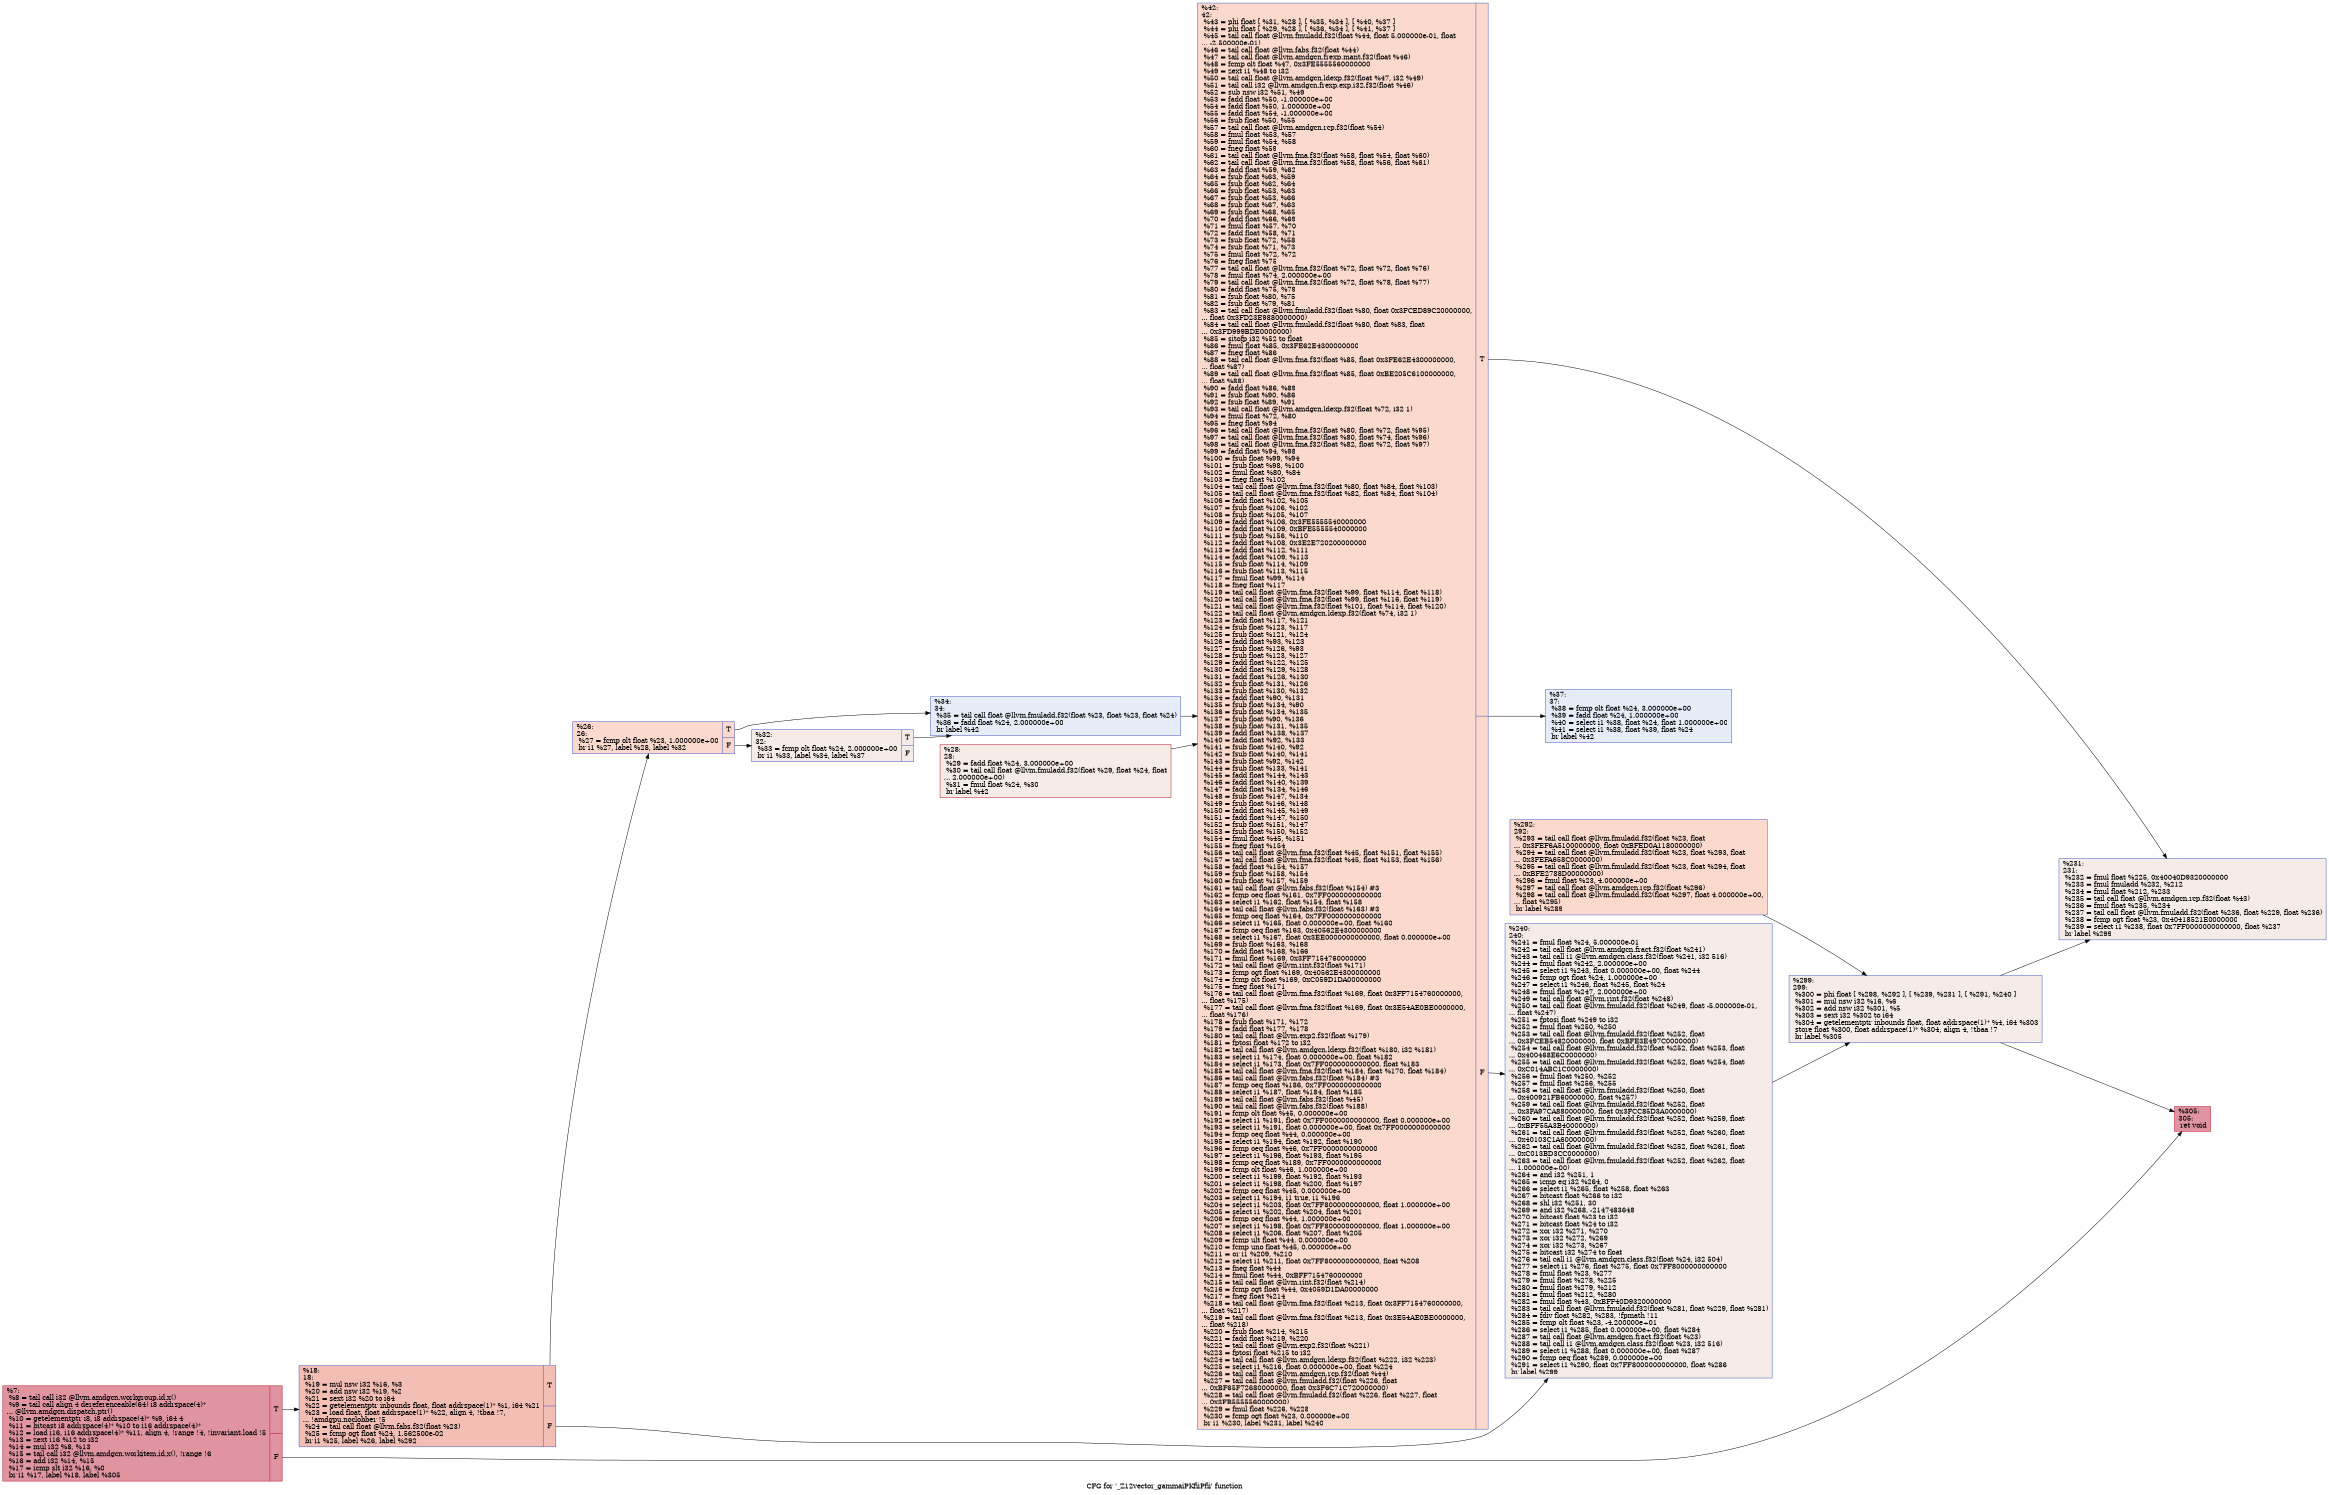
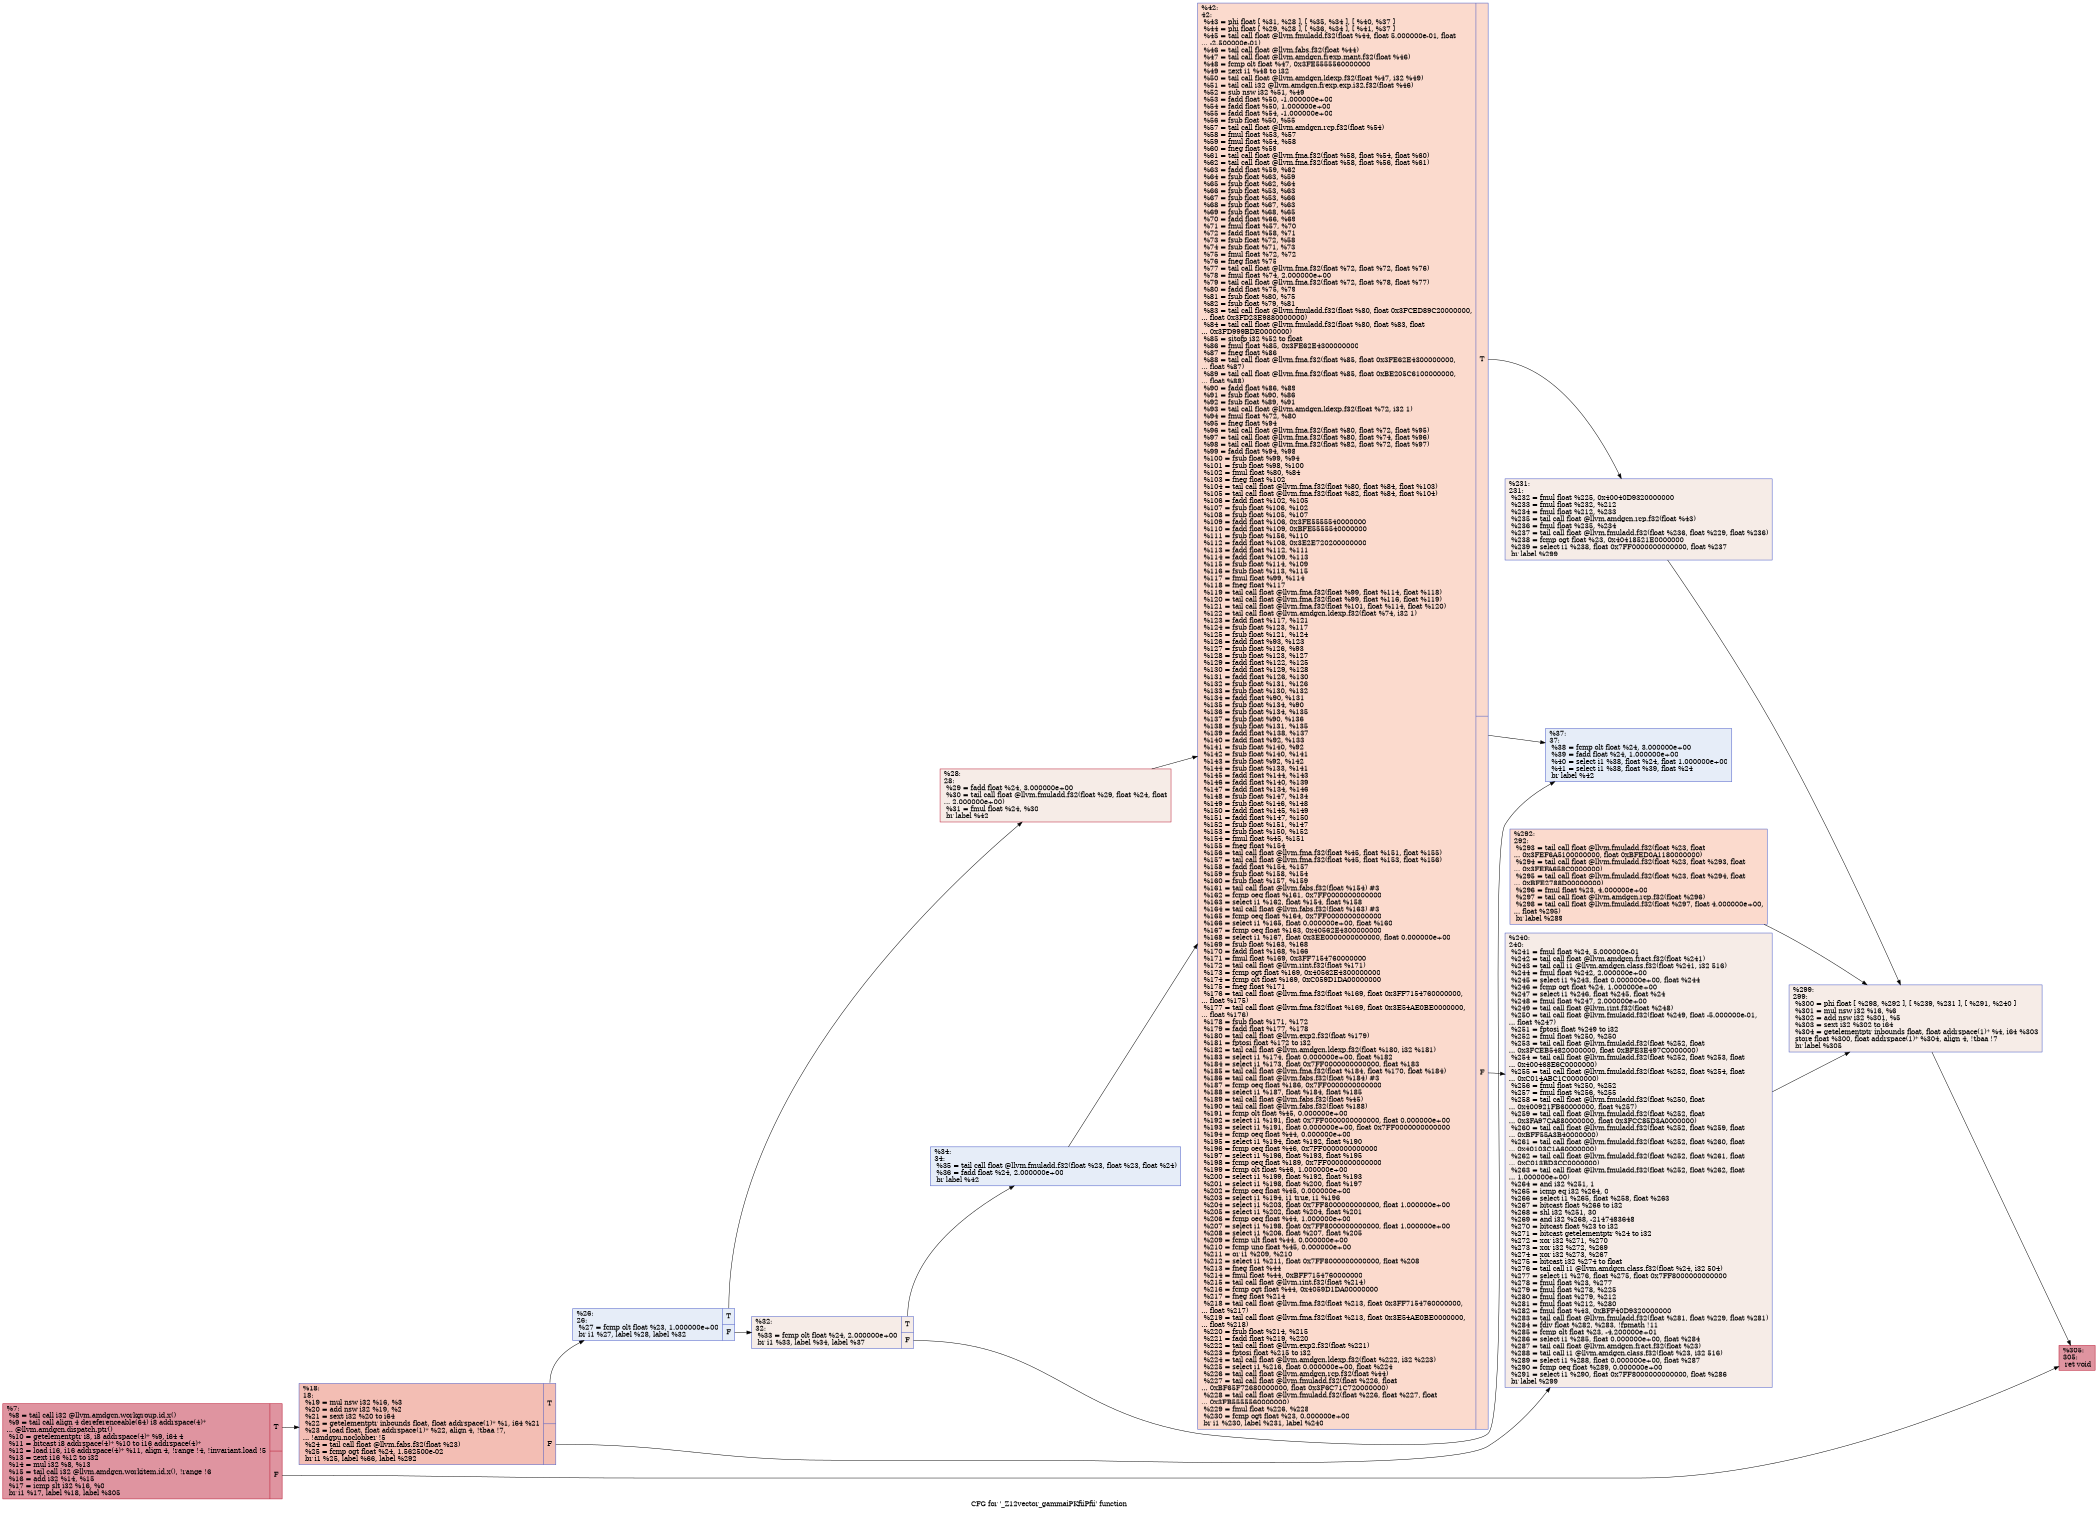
(830, 717) -> (825, 1039)
(654, 738) -> (654, 1325)
(2123, 885) -> (1563, 505)
(2043, 959) -> (1794, 764)
(1563, 1225) -> (1580, 1234)
none -> (1495, 1396)
(360, 1441) -> (360, 1459)
